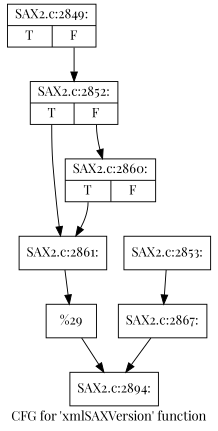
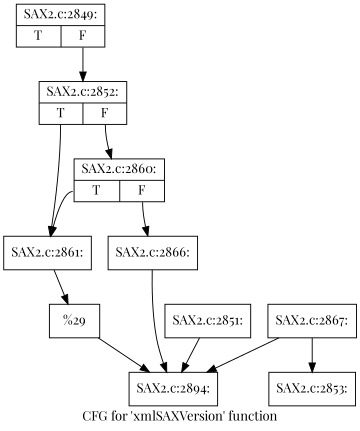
none -> (153, 253)
(165, 282) -> (312, 350)
none -> (208, 321)
